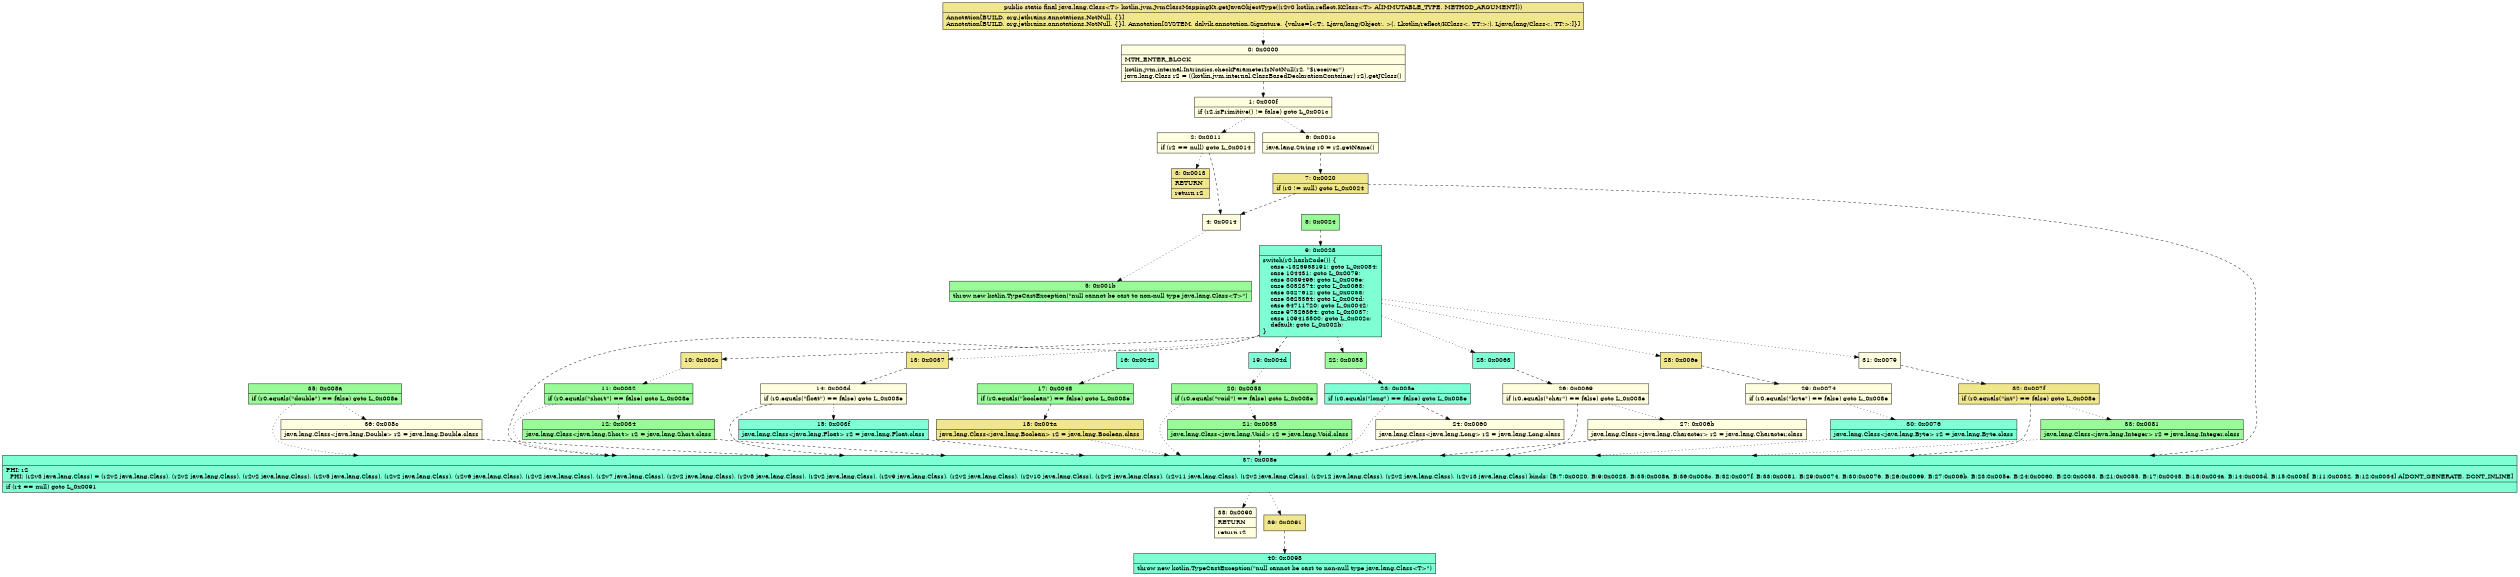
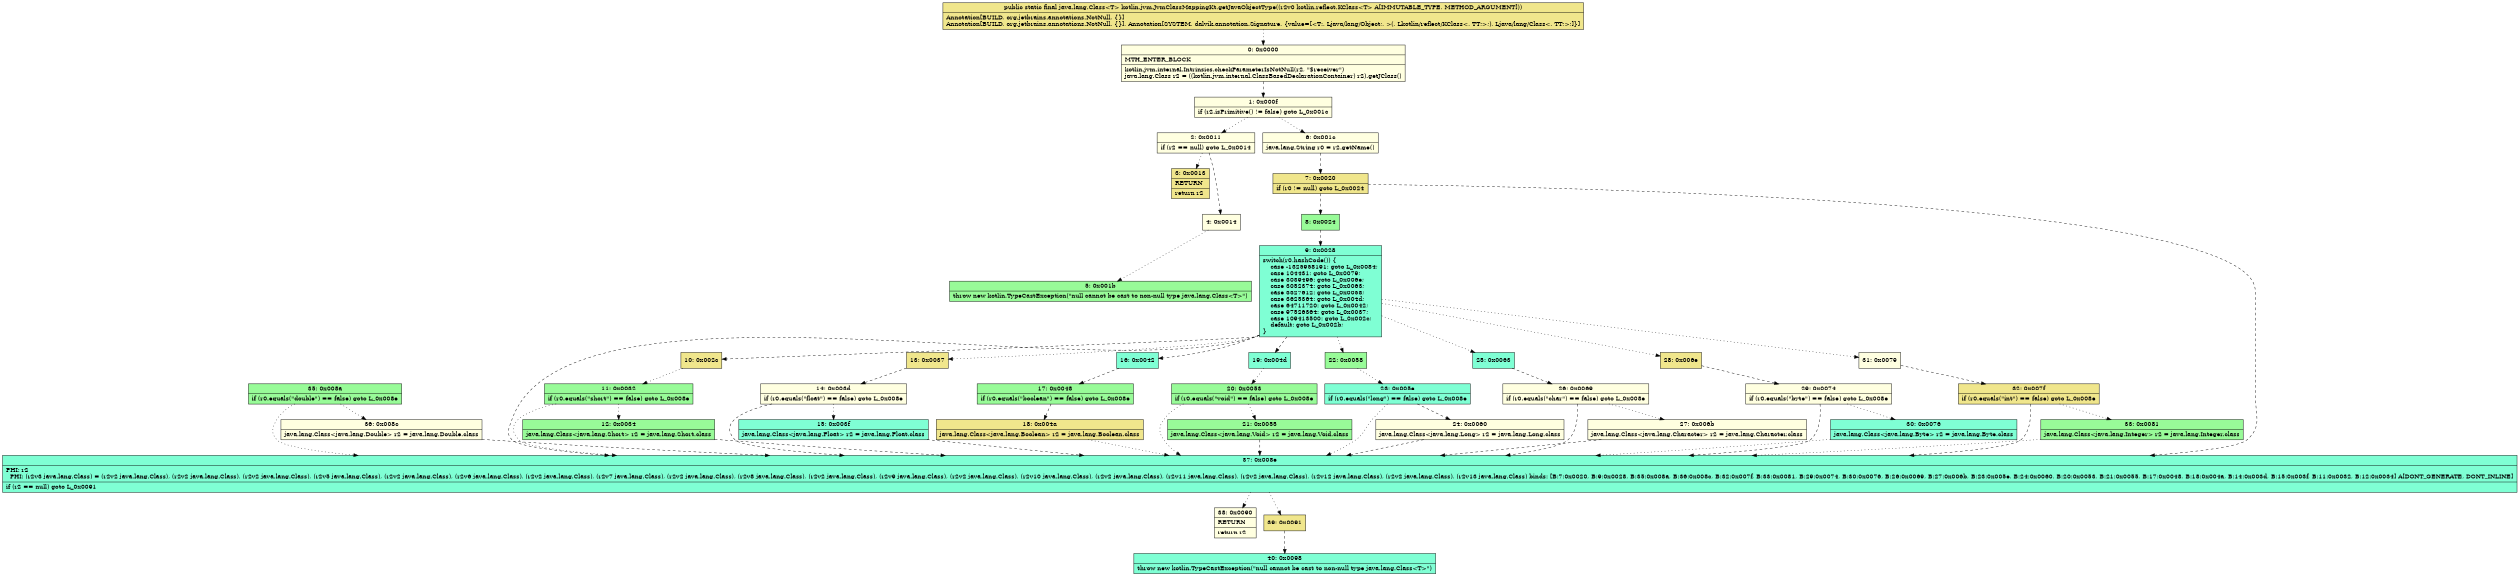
(1270, 203) -> (1321, 202)
none -> (1212, 350)
none -> (1772, 448)
(51, 487) -> (51, 487)
